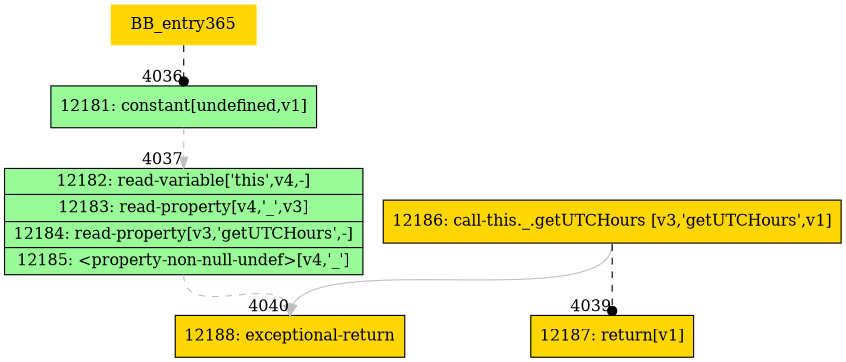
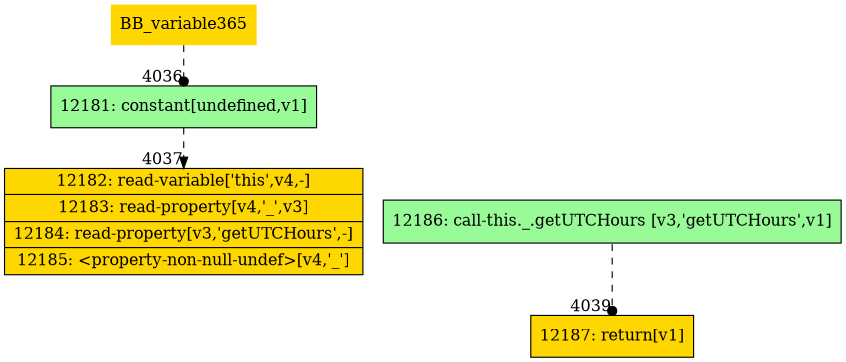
(184, 25) -> (184, 25)
(184, 142) -> (184, 142)
(184, 222) -> (184, 222)
(612, 222) -> (612, 222)
(290, 336) -> none
